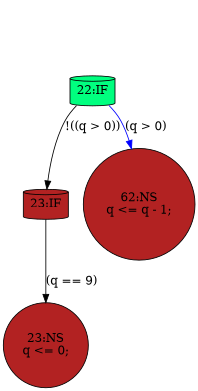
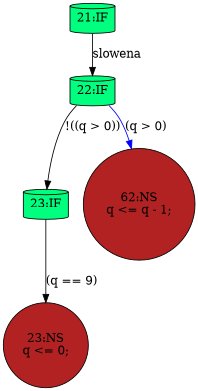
none -> (92, 18)
(46, 204) -> (46, 204)
